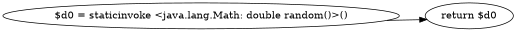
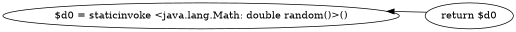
(403, 20) -> (411, 12)
